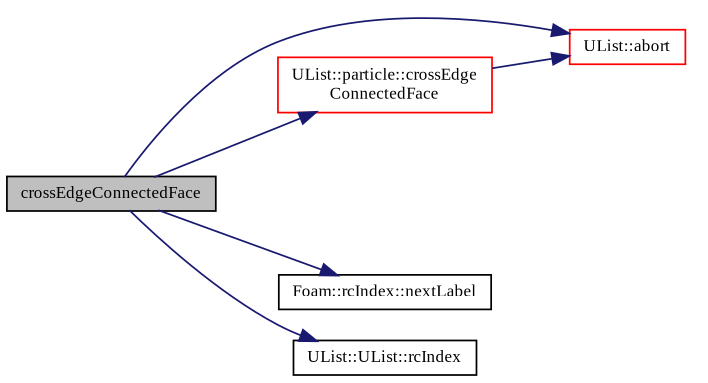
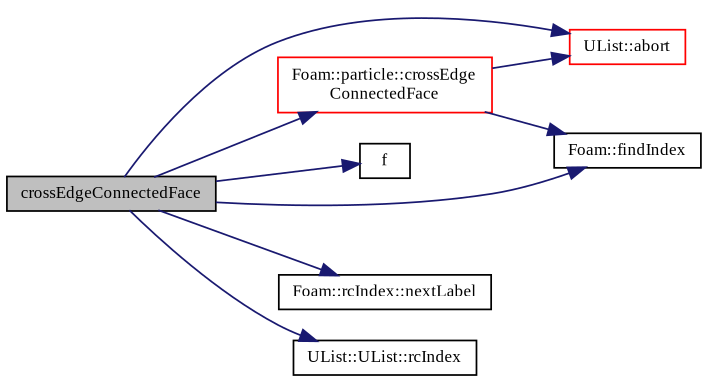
(385, 85) -> (385, 85)
none -> (628, 151)
none -> (385, 161)
